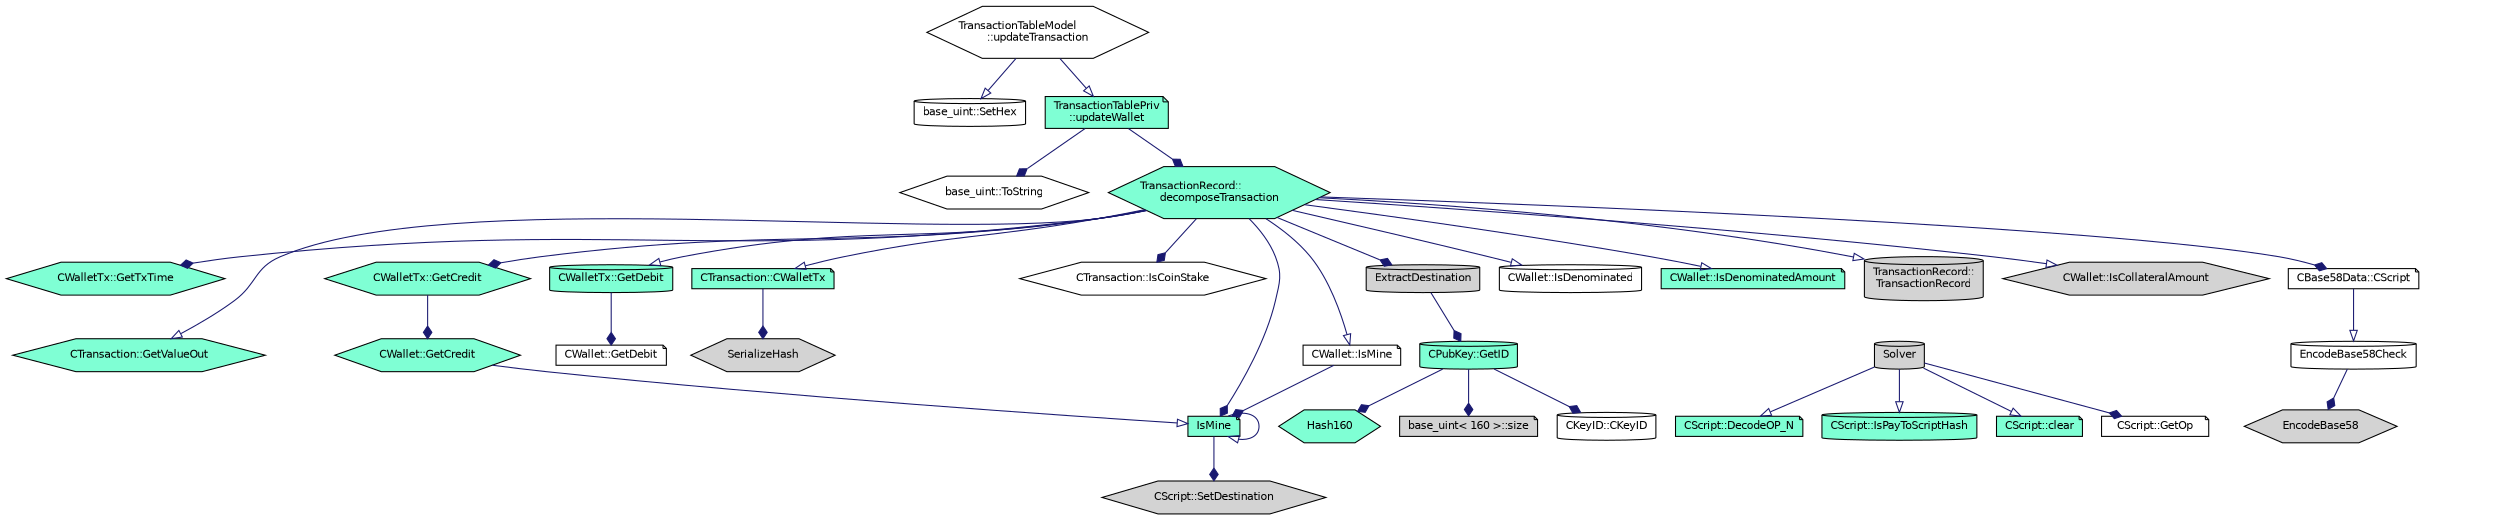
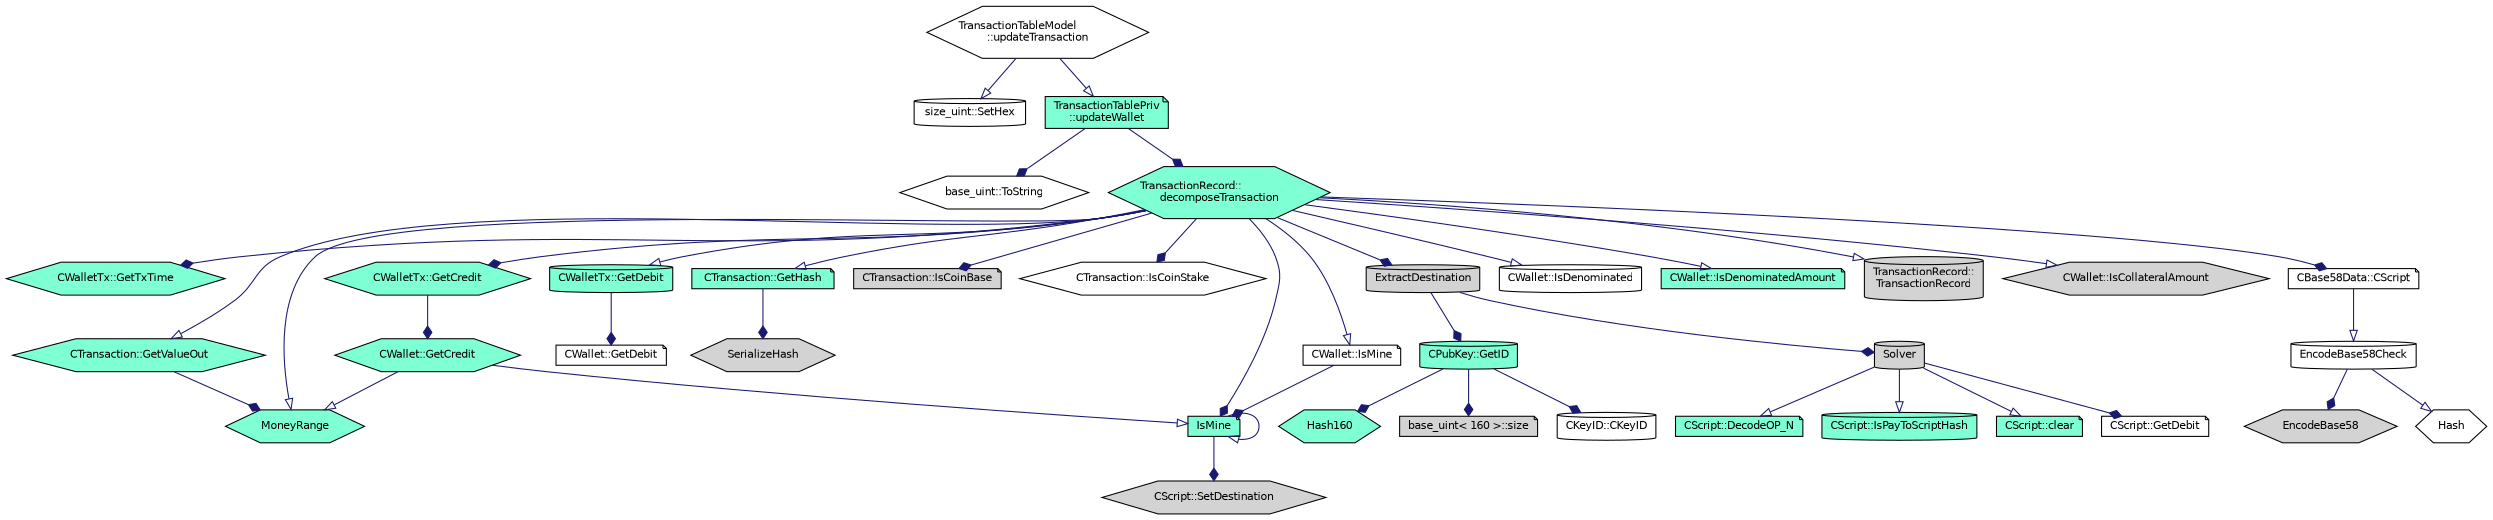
(970, 112) -> (970, 112)
(763, 279) -> (763, 279)
none -> (927, 279)
none -> (1659, 330)
none -> (295, 426)
(2155, 426) -> (2155, 426)
none -> (2451, 426)
